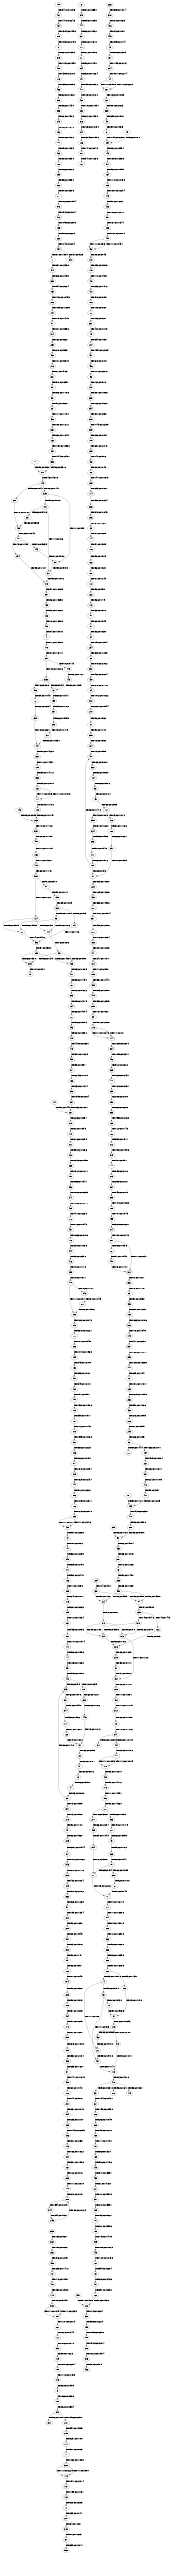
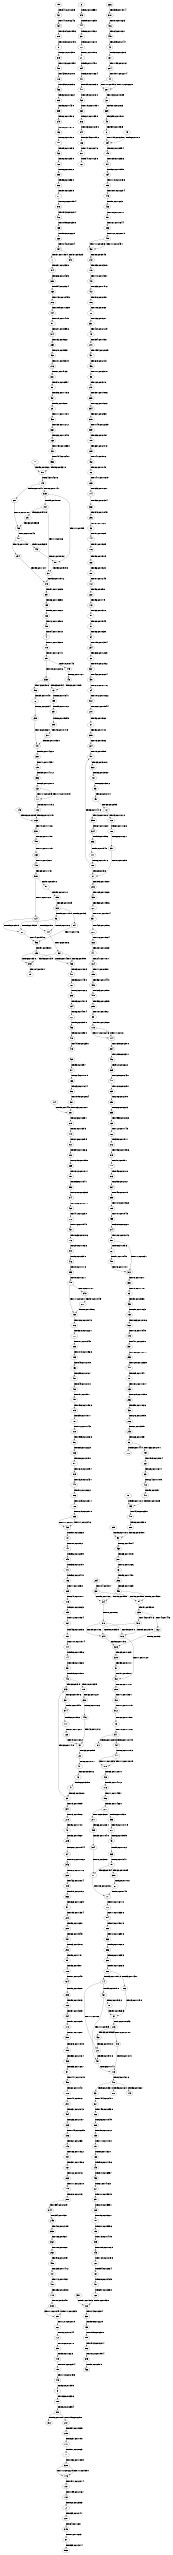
(71, 1054) -> none
(103, 2152) -> (103, 2152)
(68, 2216) -> (52, 2226)
